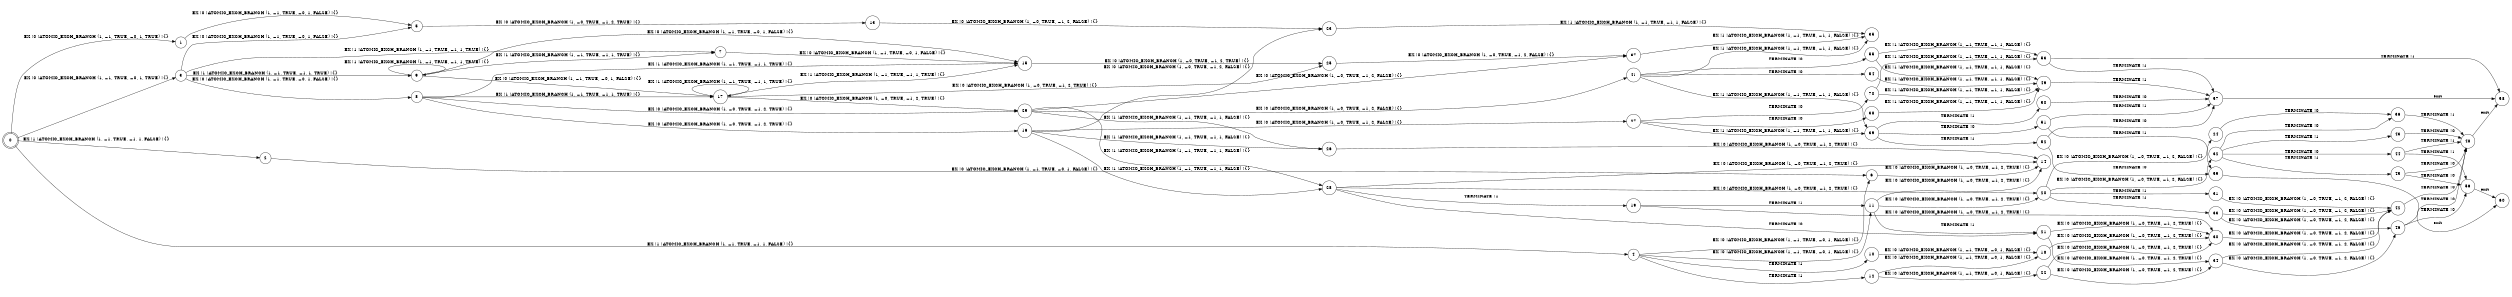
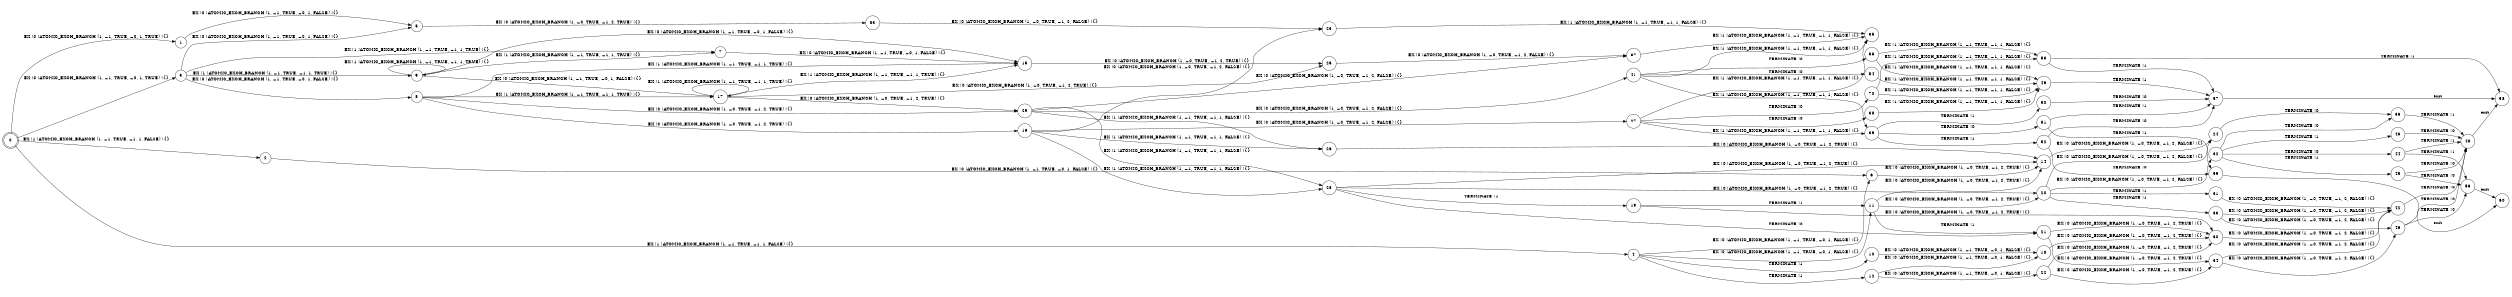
(873, 23) -> (873, 23)
none -> (1768, 92)
none -> (2129, 150)
